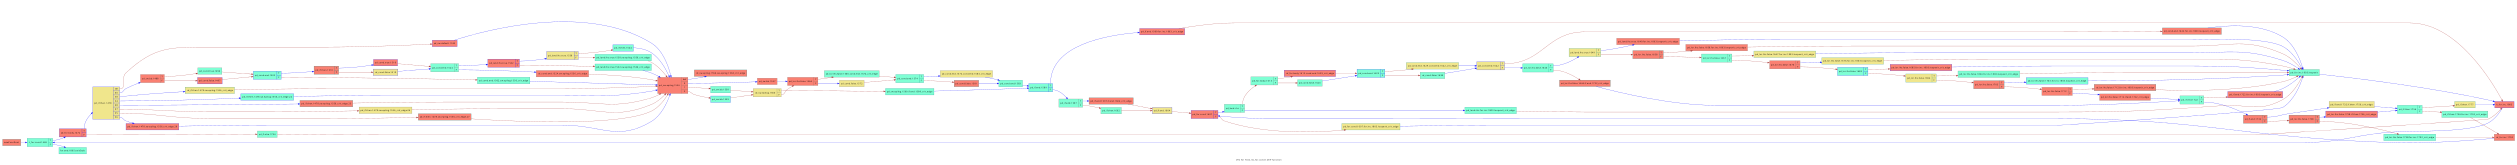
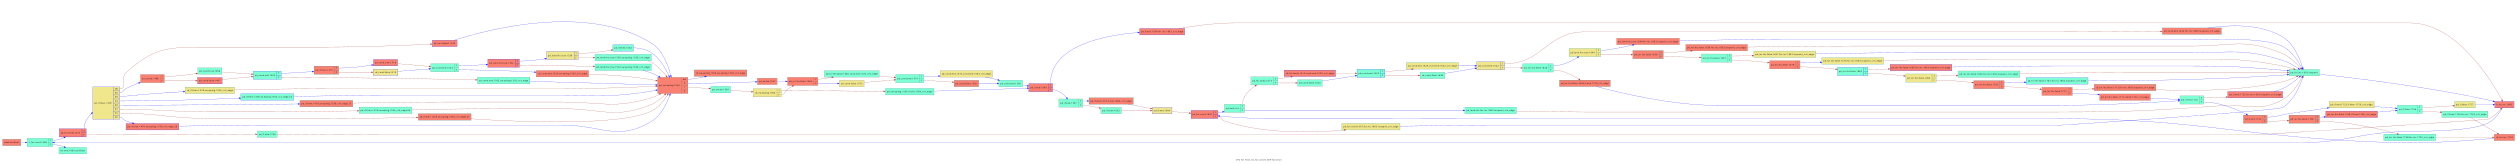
(1513, 68) -> (1513, 68)
(1041, 88) -> (1041, 88)
(721, 99) -> none
(386, 110) -> (386, 110)
